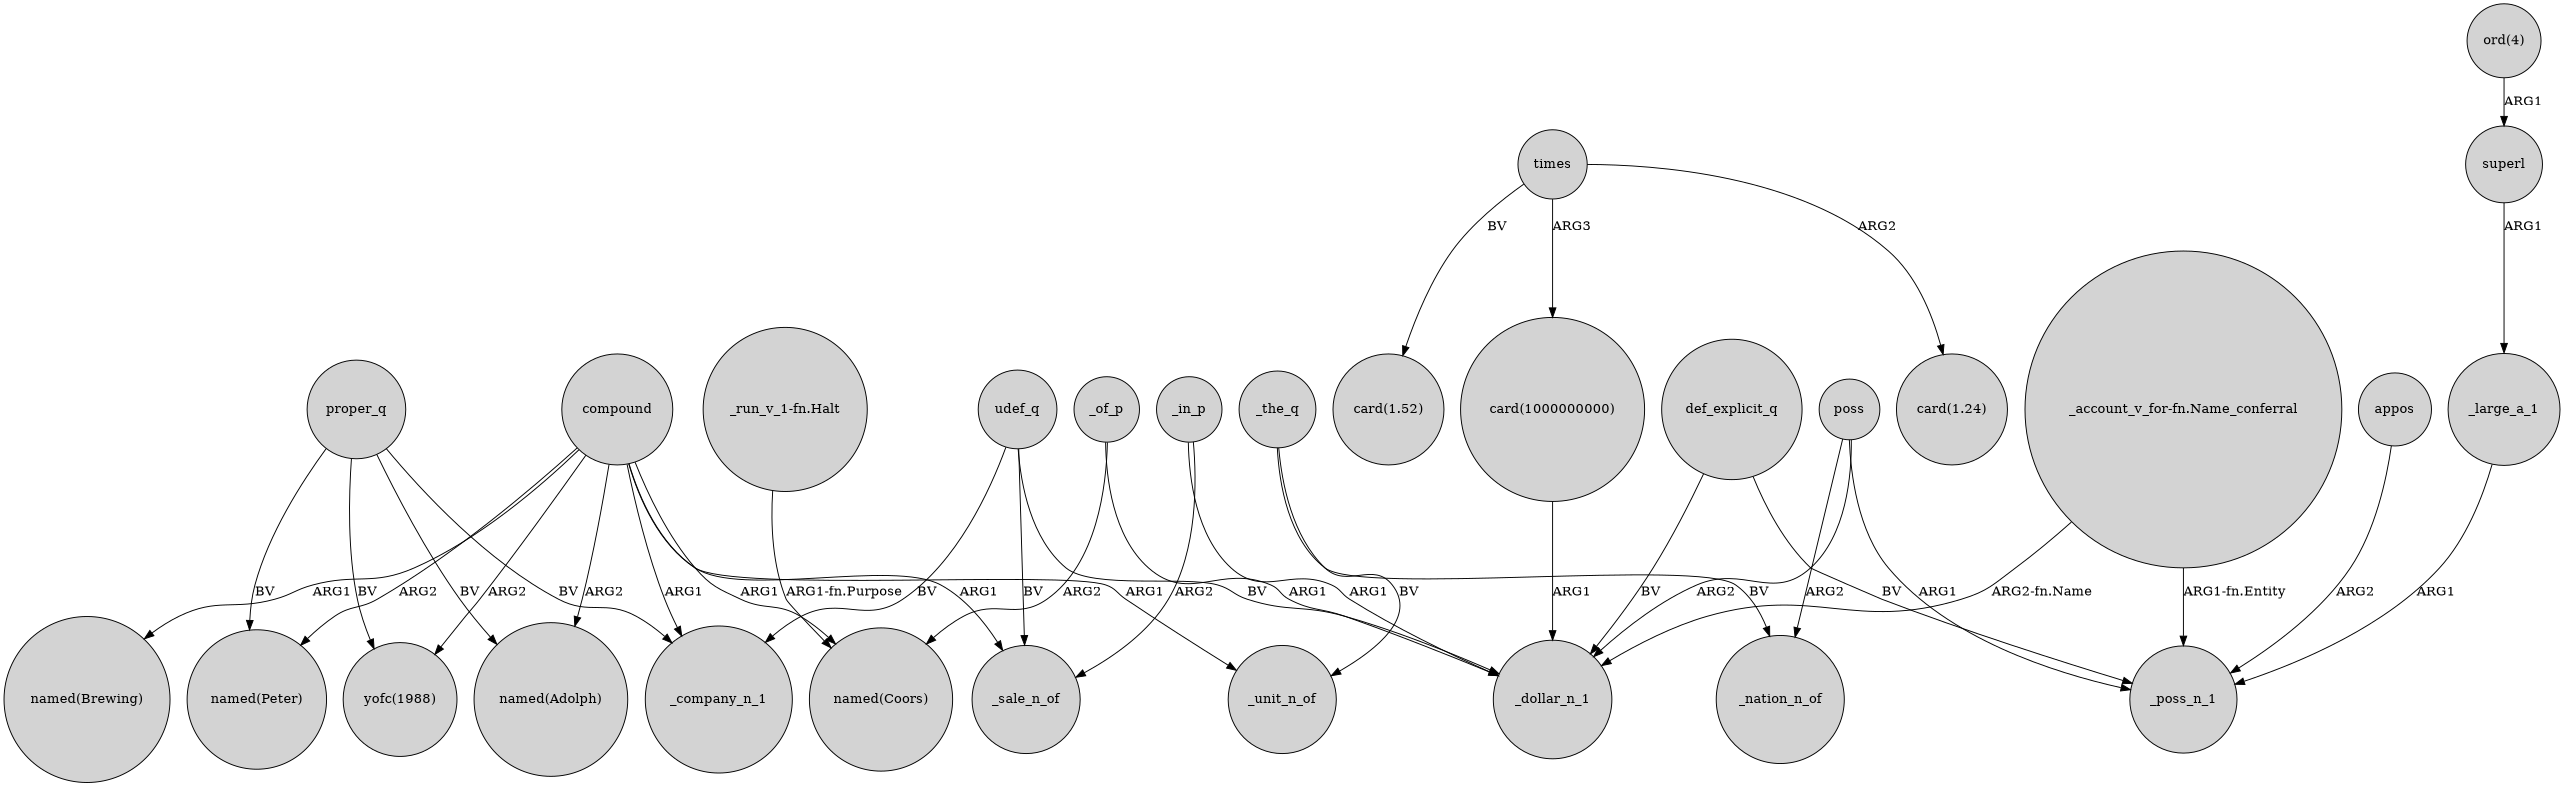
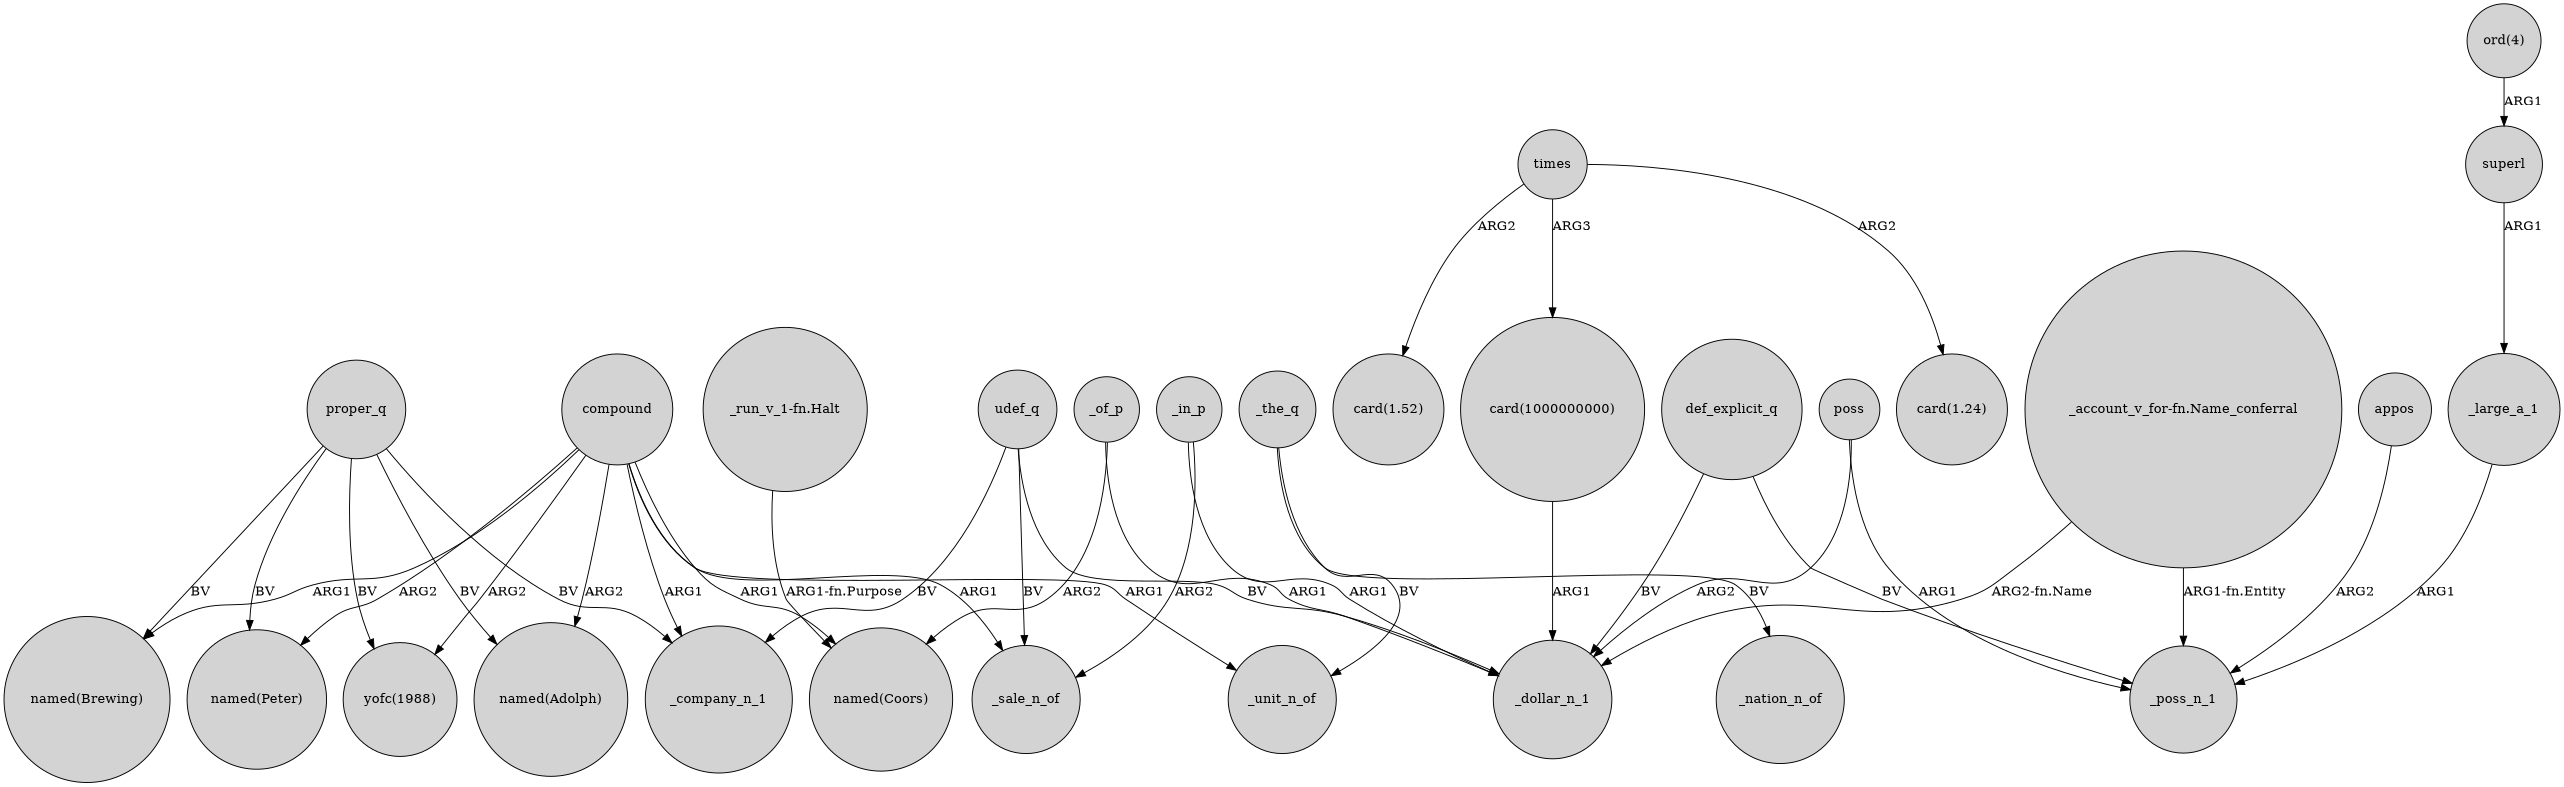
(1497, 227) -> (1497, 227)
(1820, 533) -> none
none -> (237, 539)
